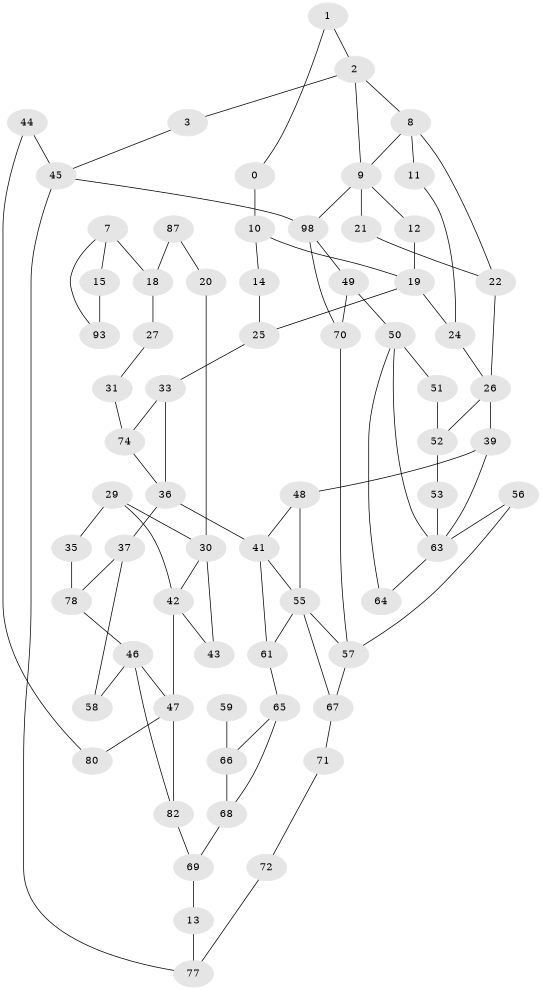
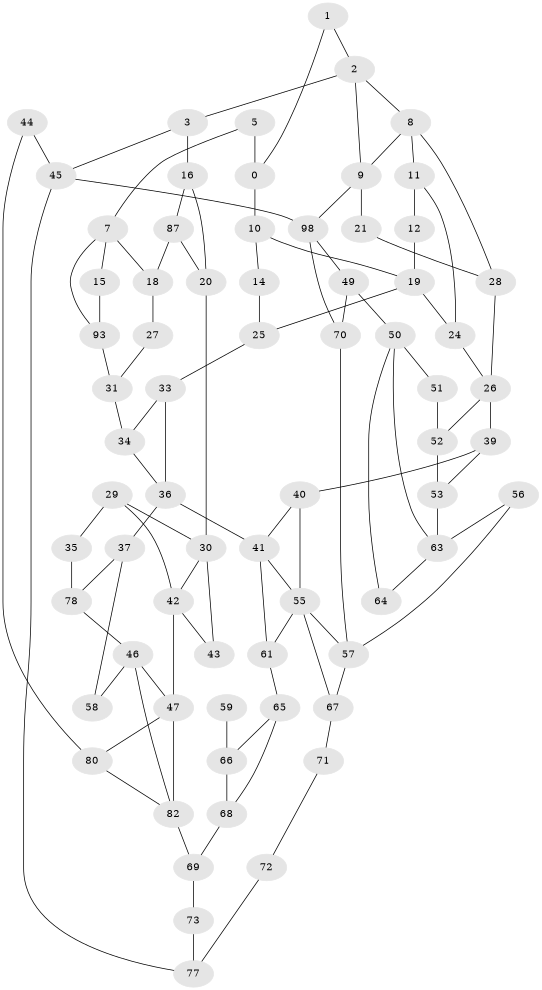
none -> (255, 123)
none -> (188, 176)
(388, 202) -> (415, 203)
(496, 282) -> (496, 282)
none -> (106, 362)
(125, 442) -> (125, 442)
(300, 495) -> (300, 495)
(470, 497) -> (464, 468)
none -> (133, 788)
(194, 921) -> (194, 921)
